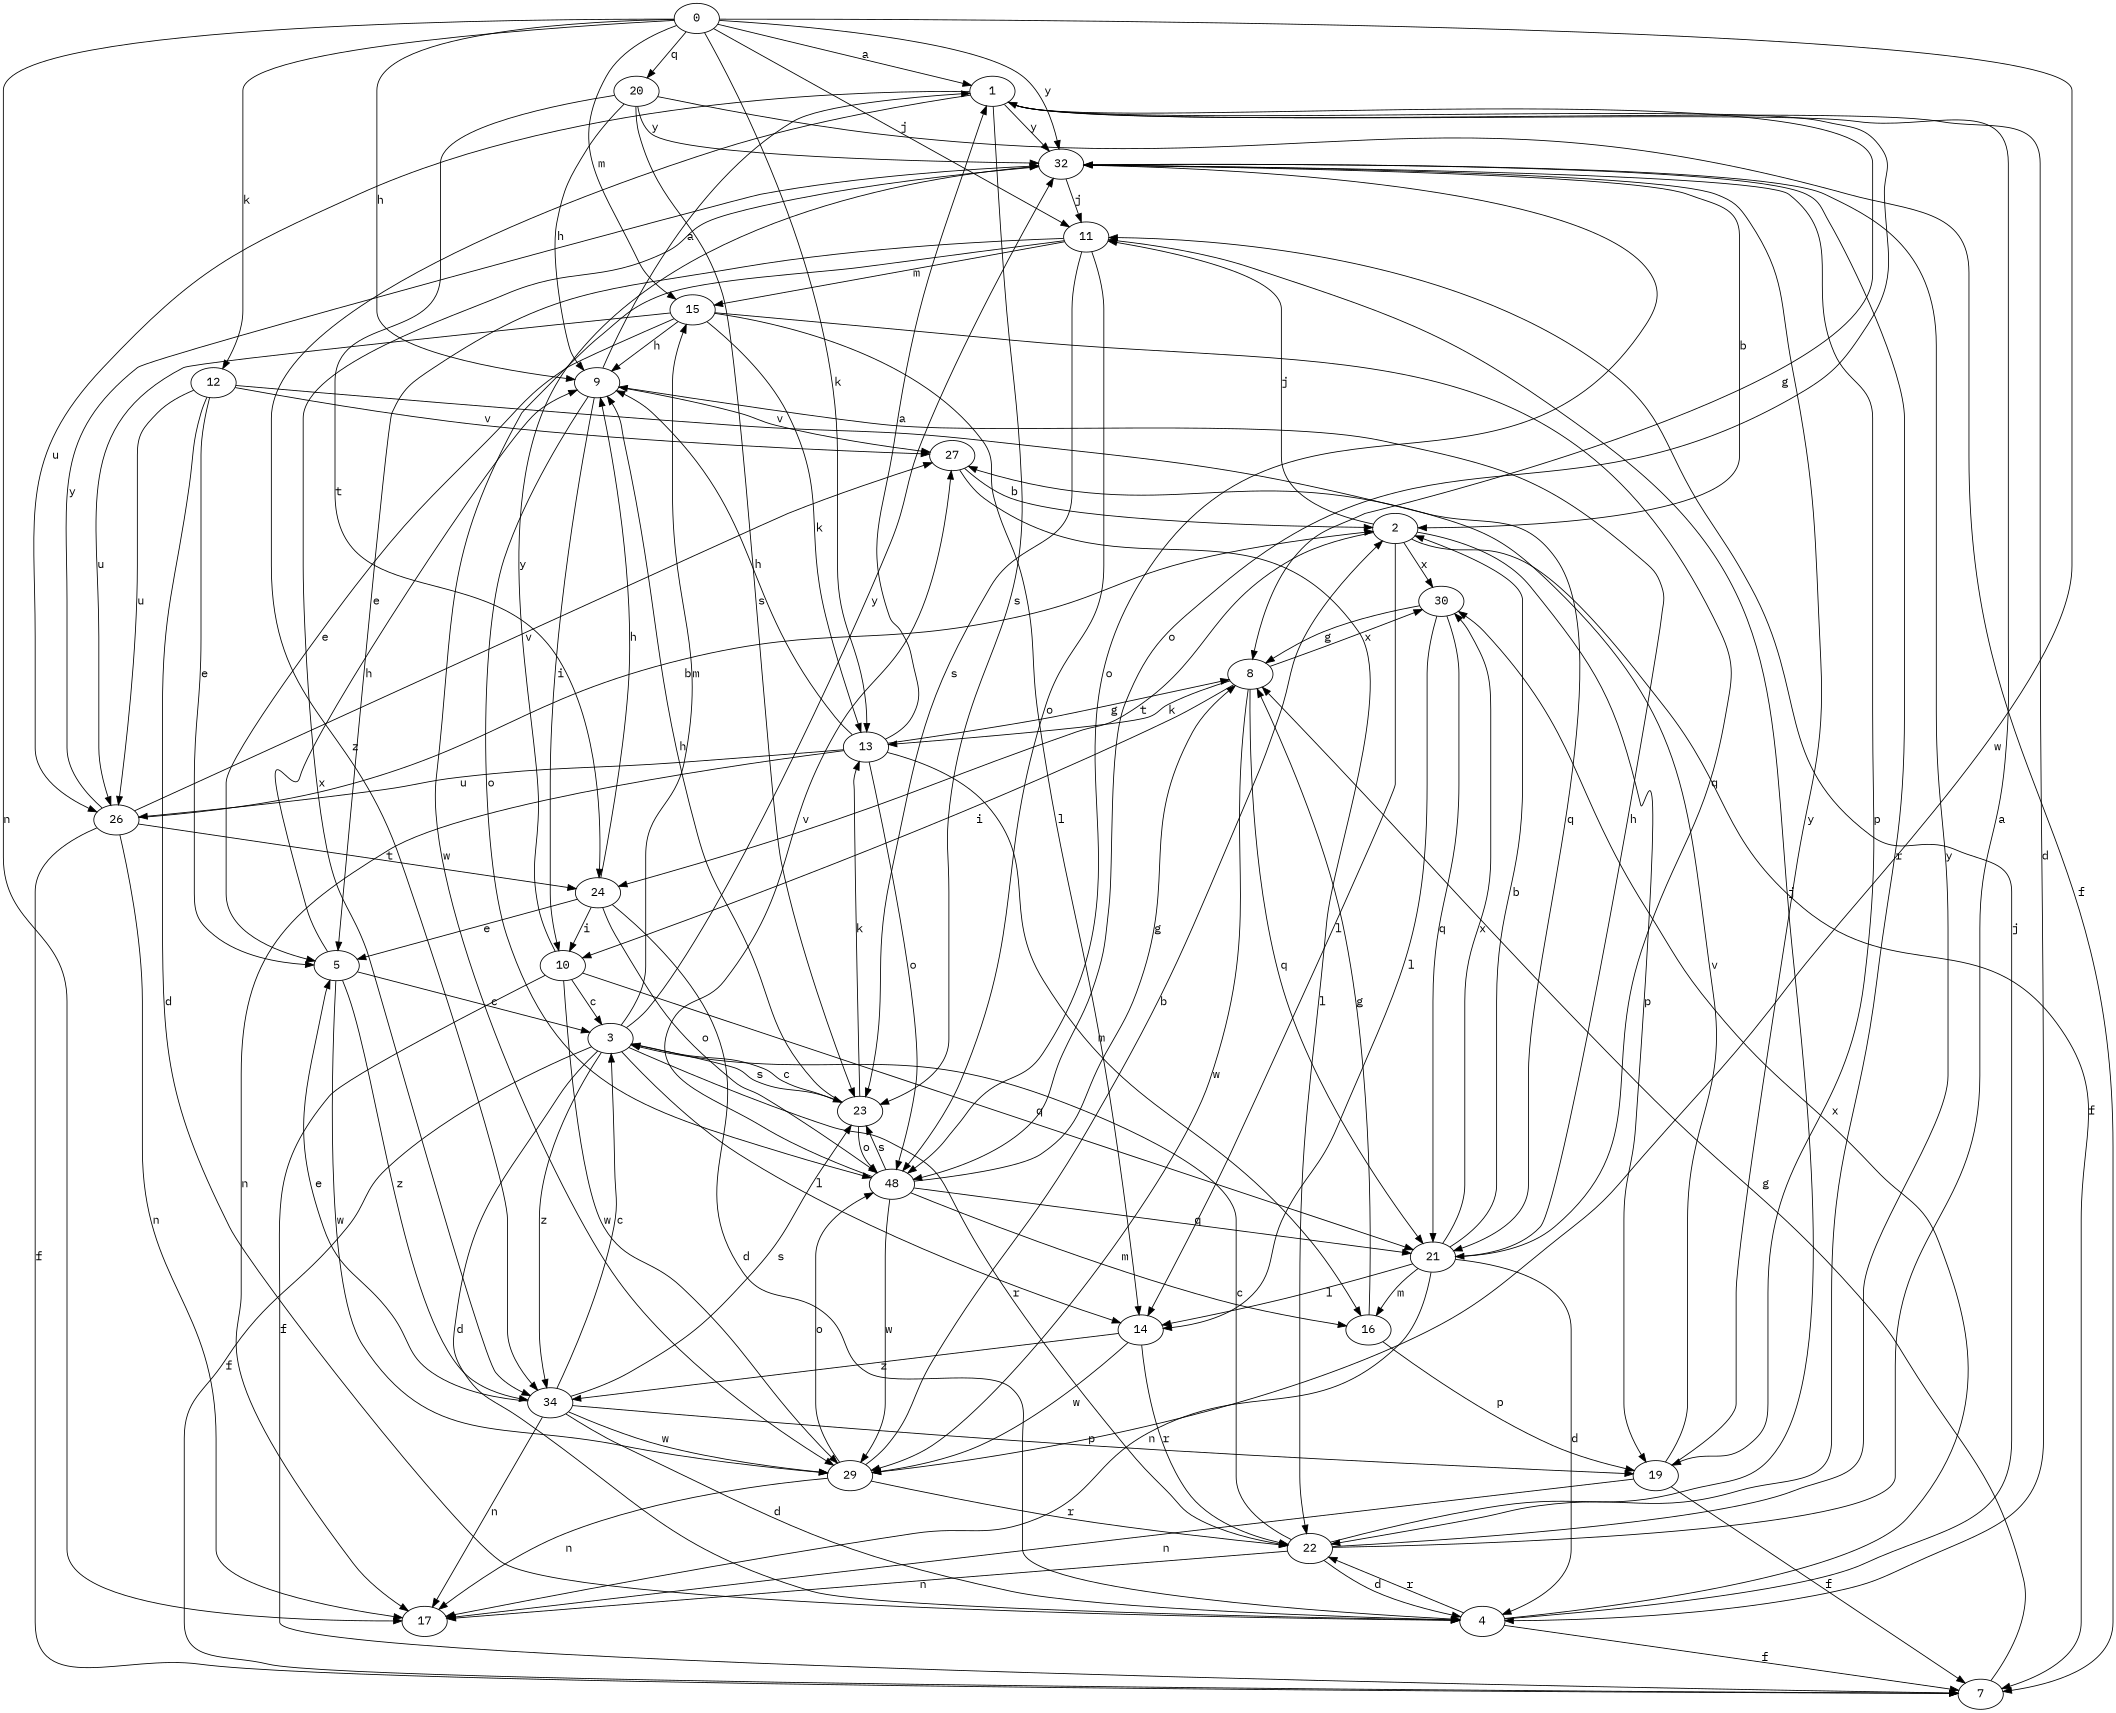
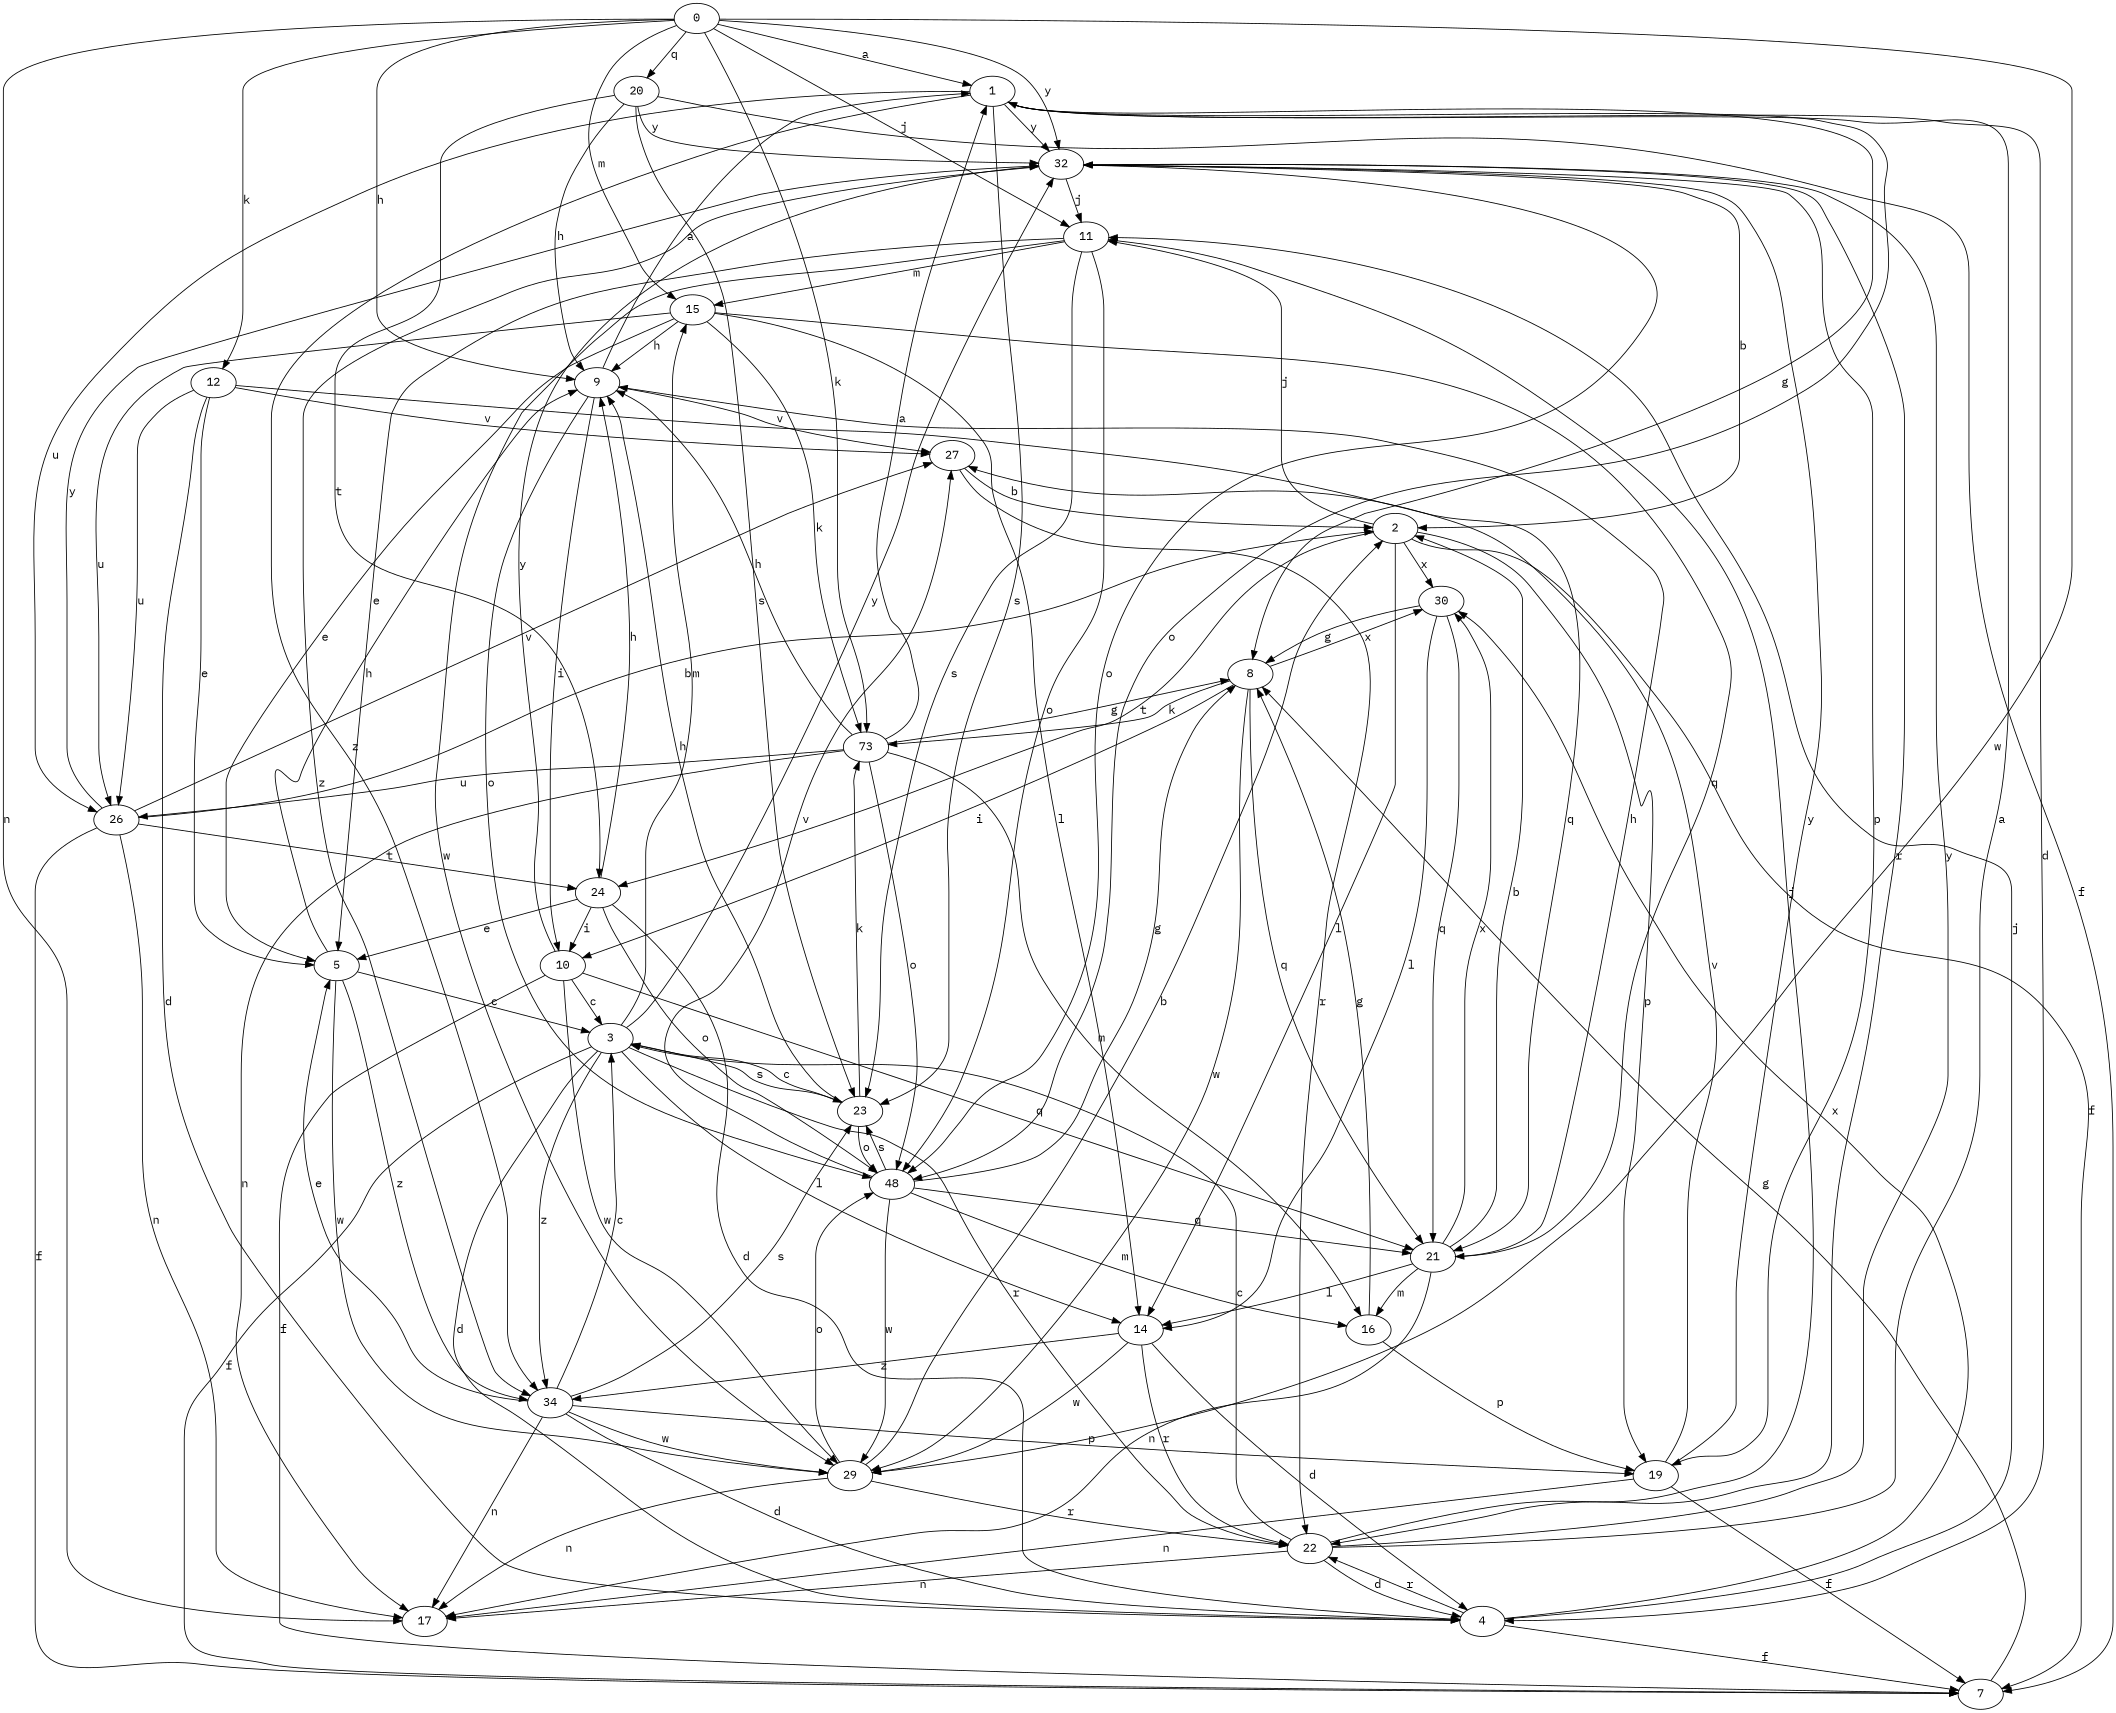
(866, 747) -> (866, 747)
(322, 783) -> (322, 783)
(1323, 1002) -> (1323, 1002)
(1571, 1412) -> (1291, 1475)
